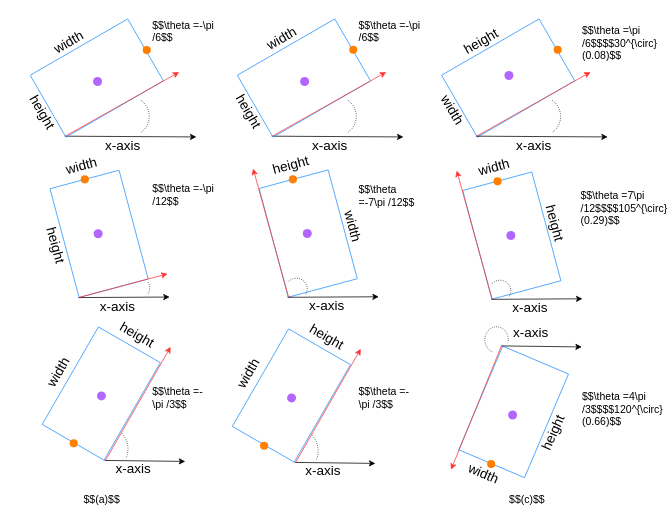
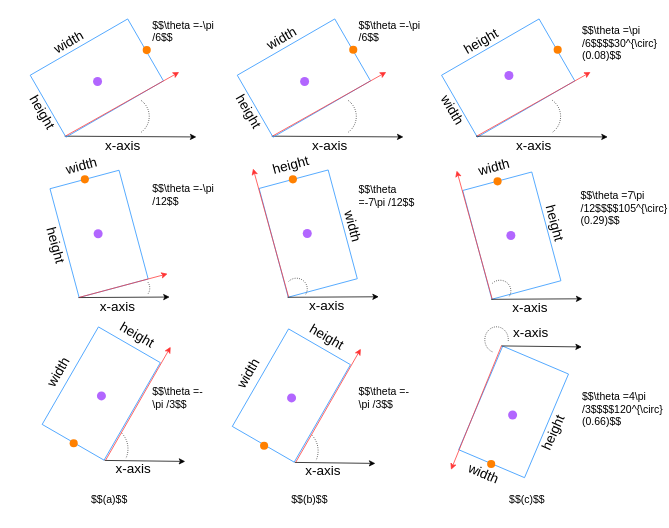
(101, 500) -> (109, 500)
none -> (310, 500)
